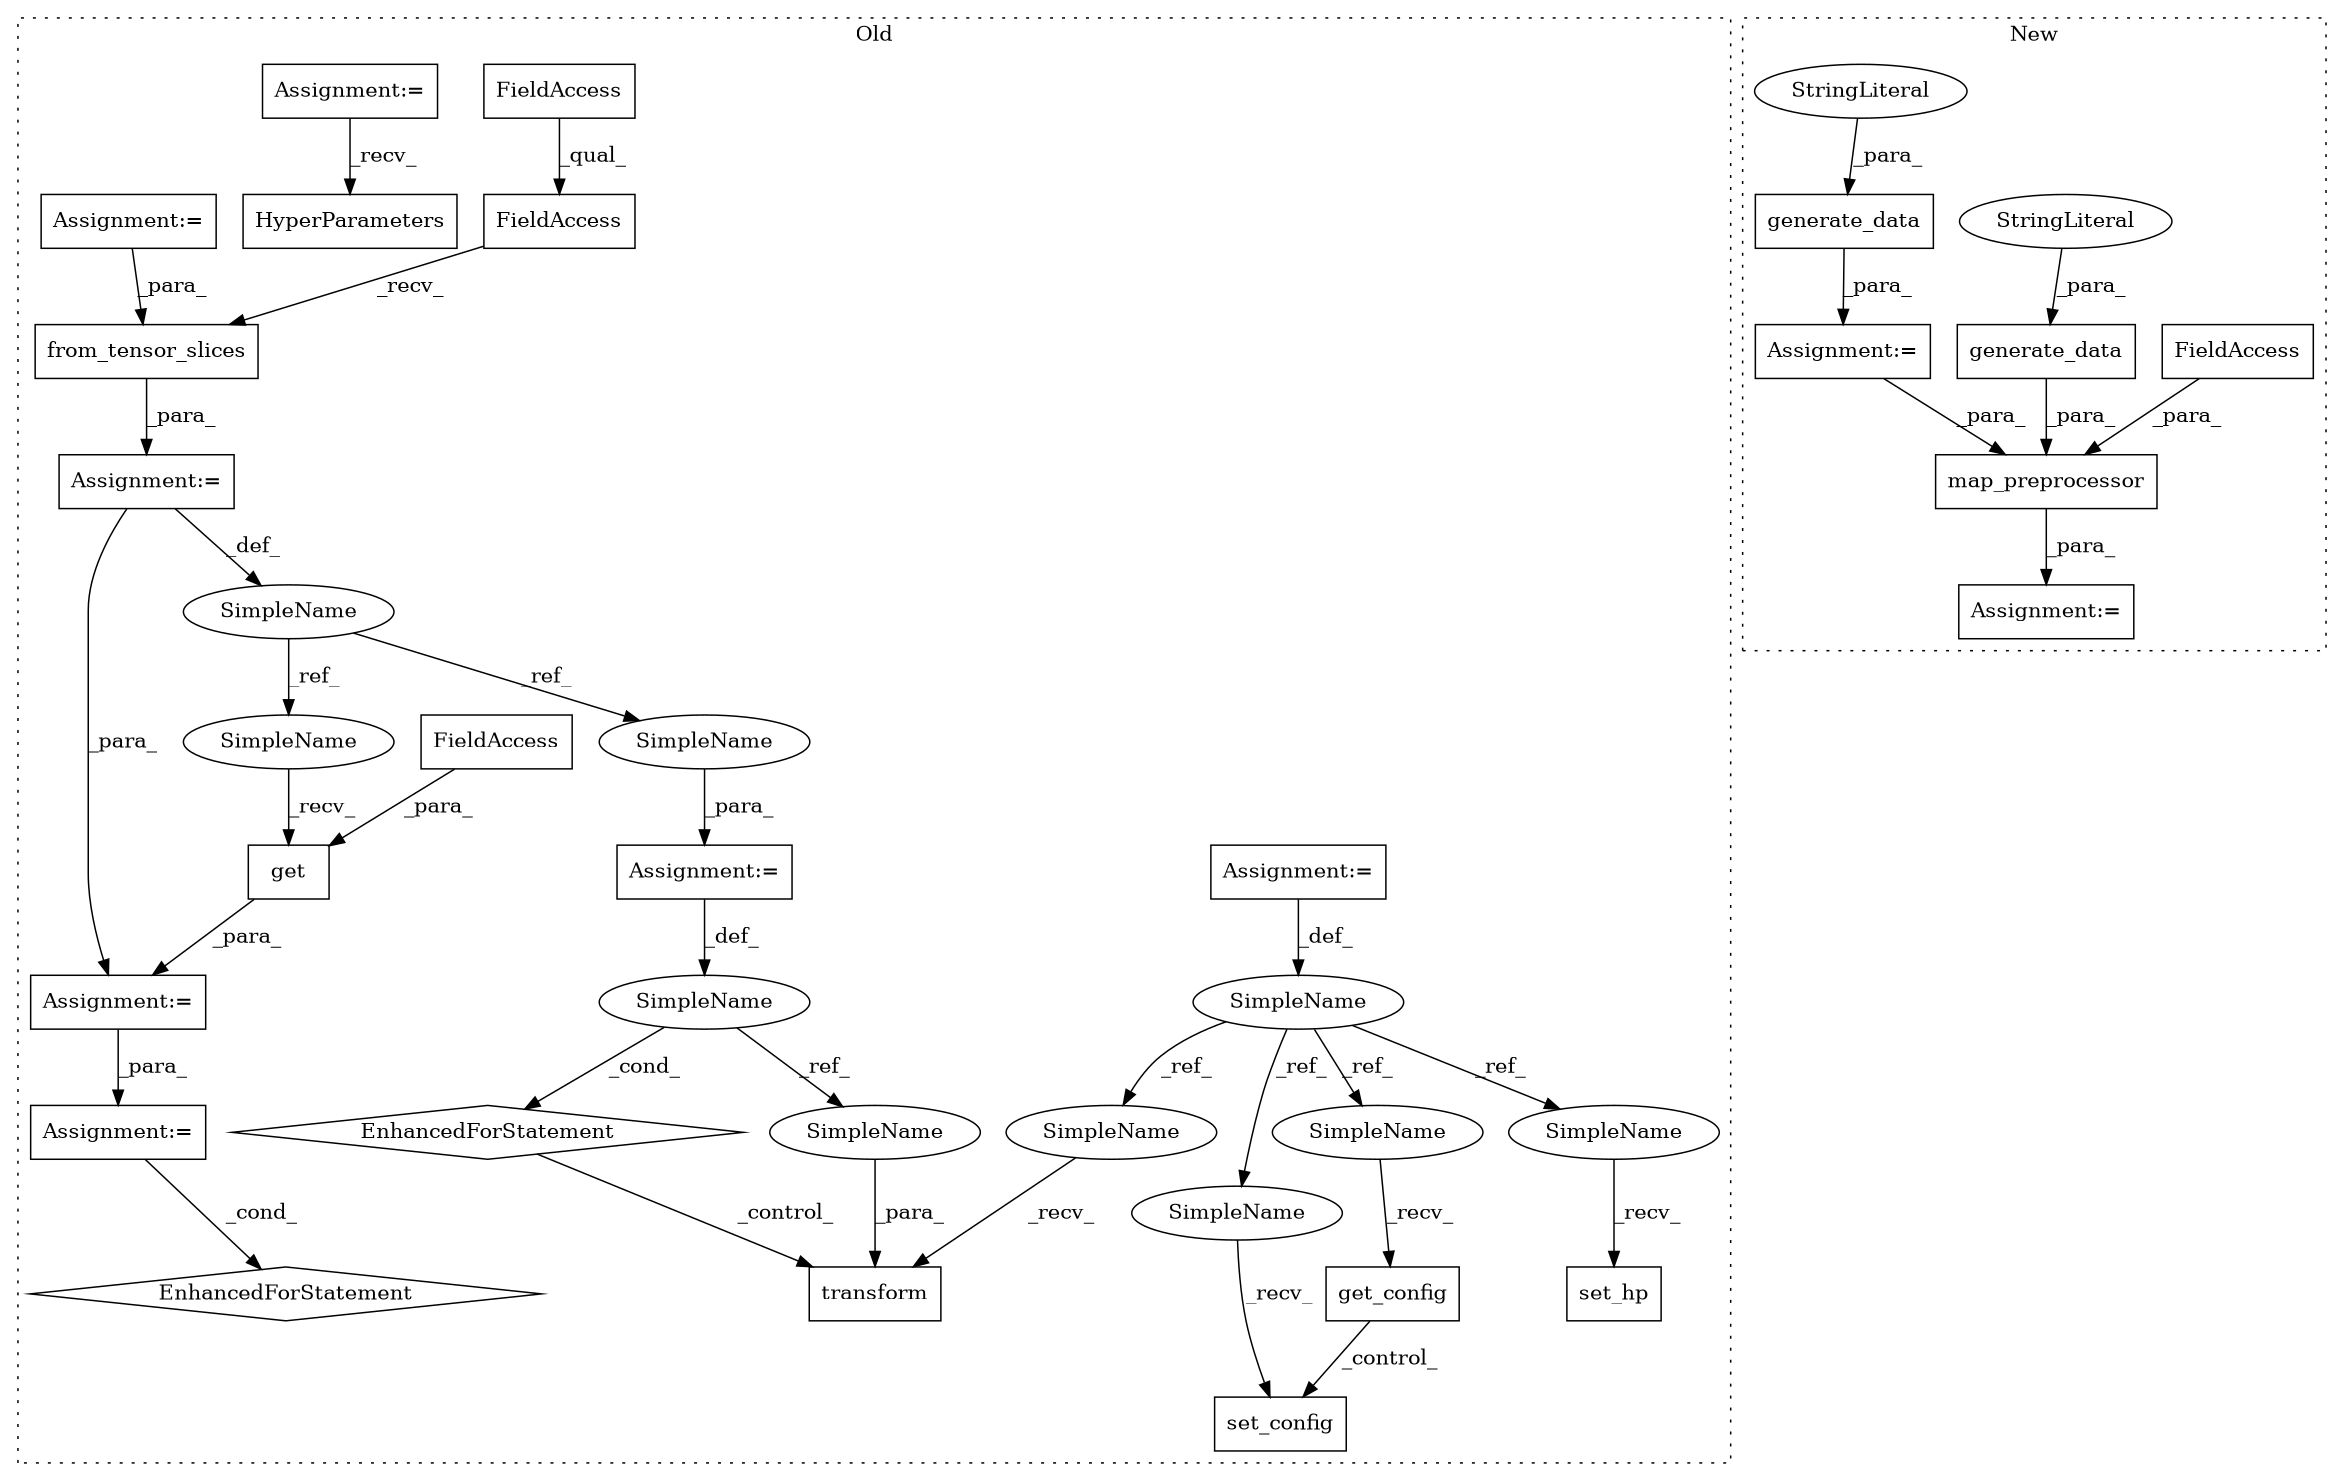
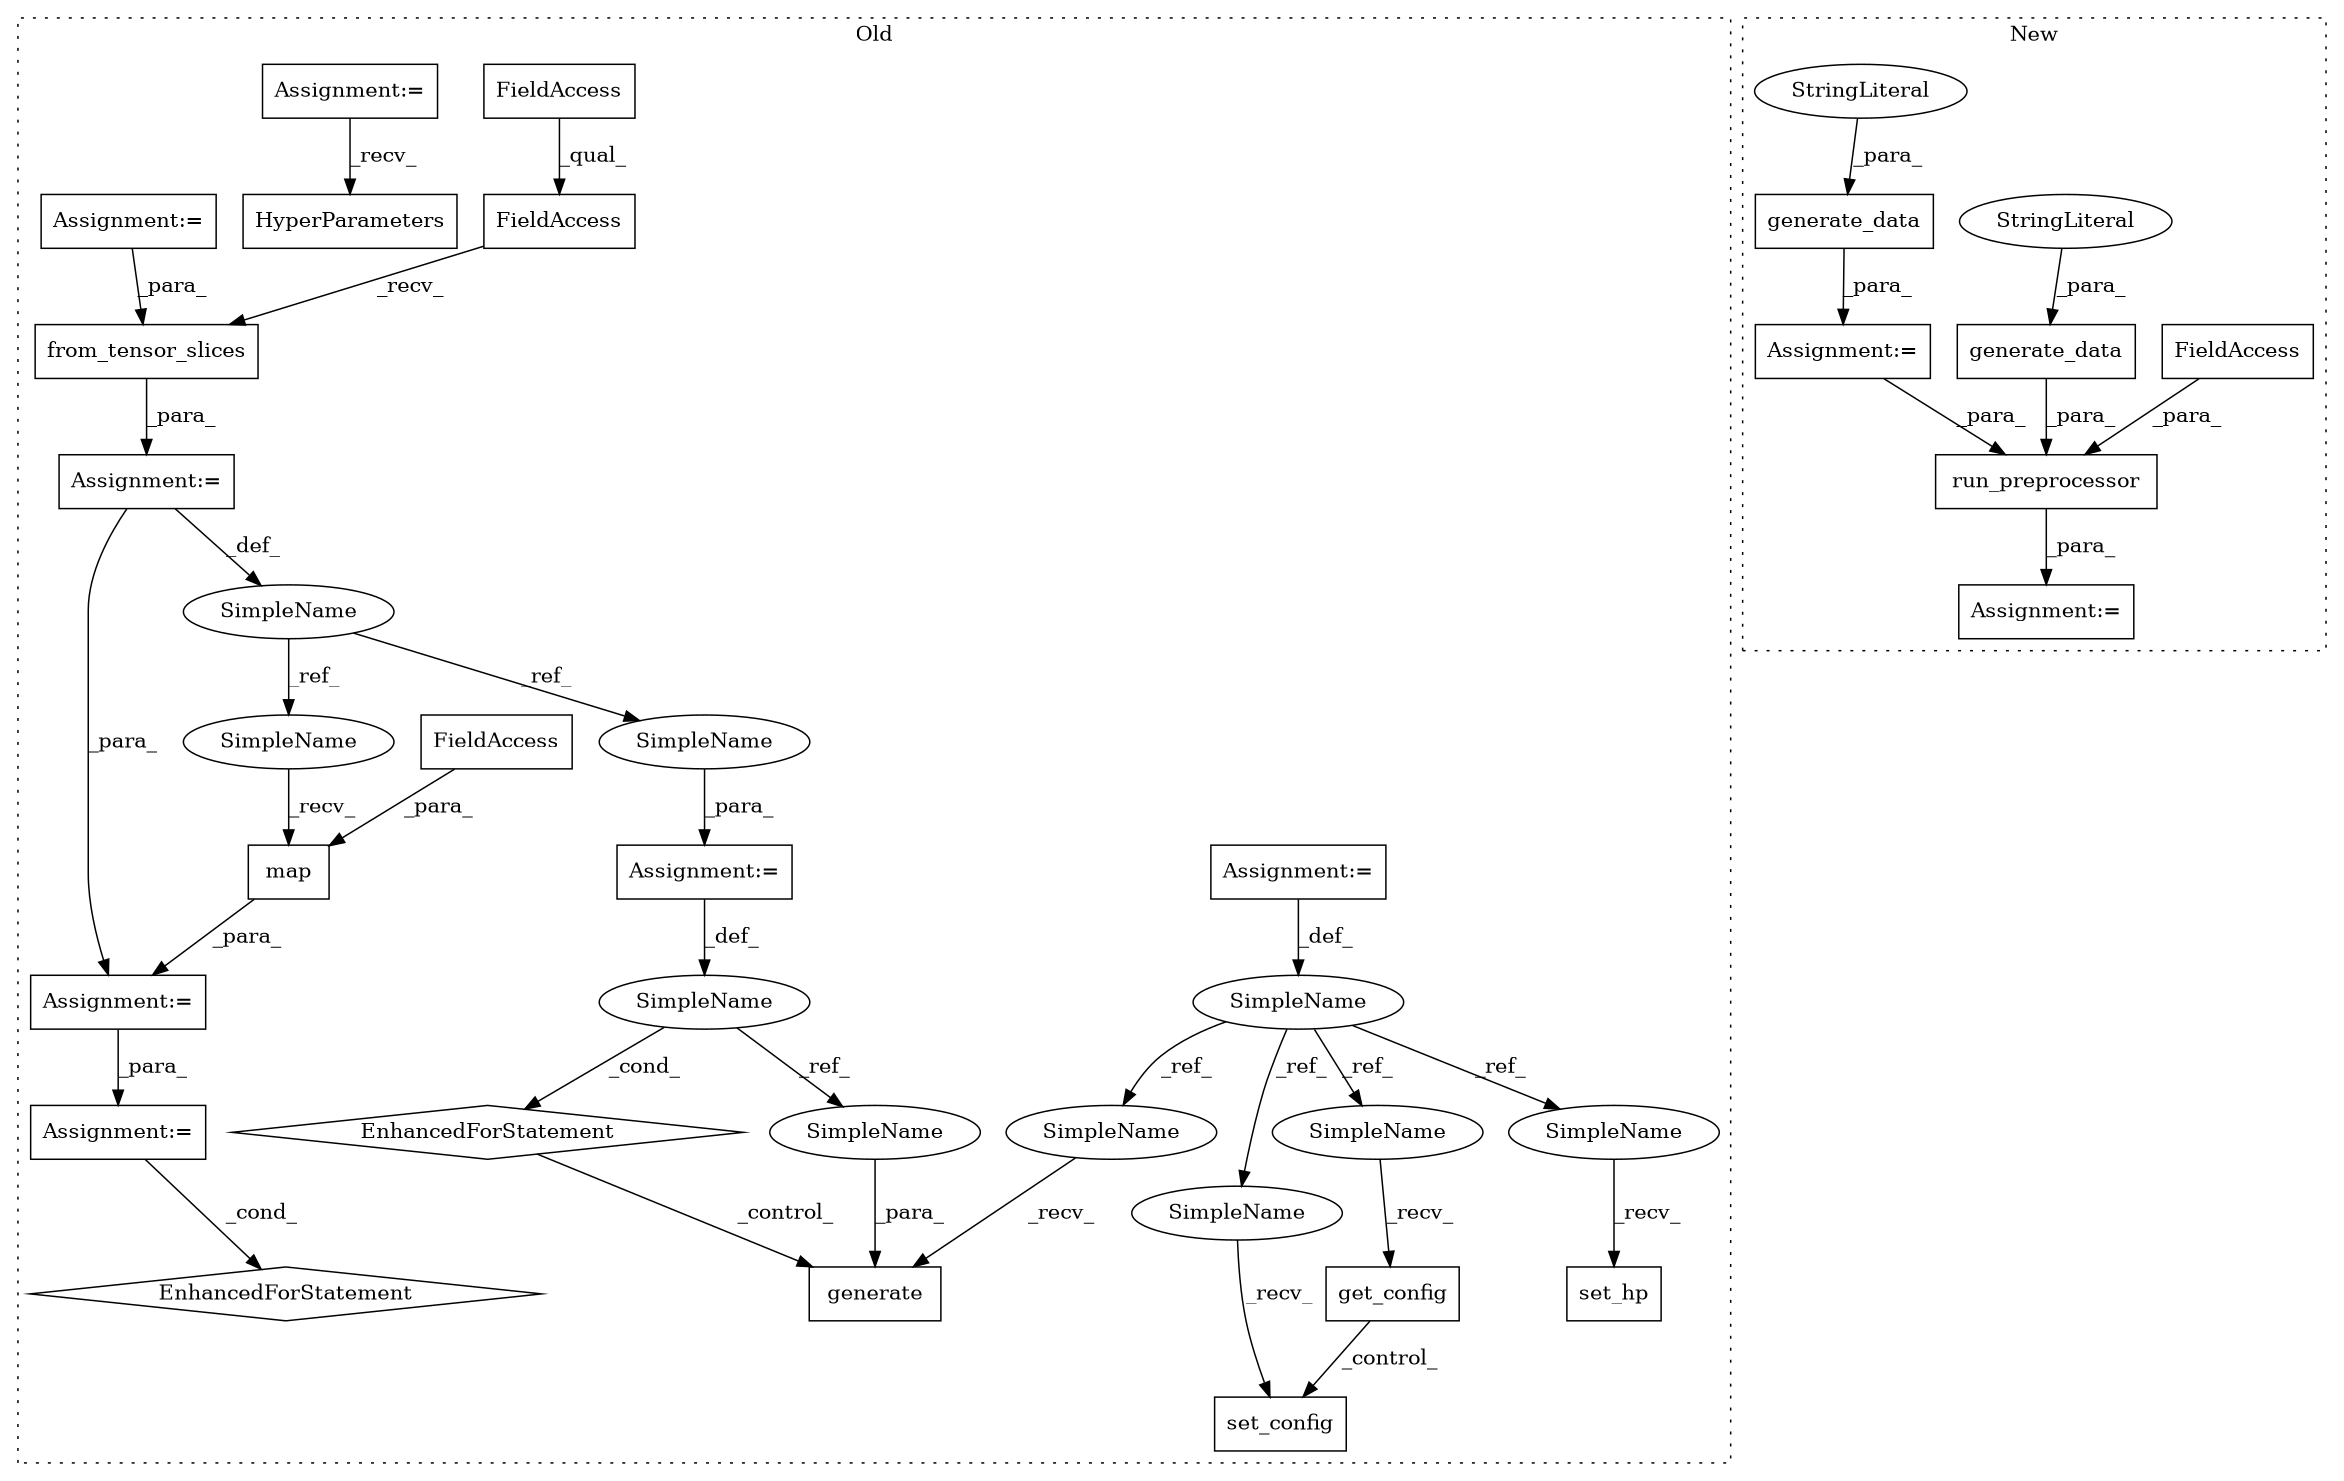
(2046, 482) -> (2046, 482)
(289, 872) -> (289, 872)
(875, 1294) -> (875, 1294)
